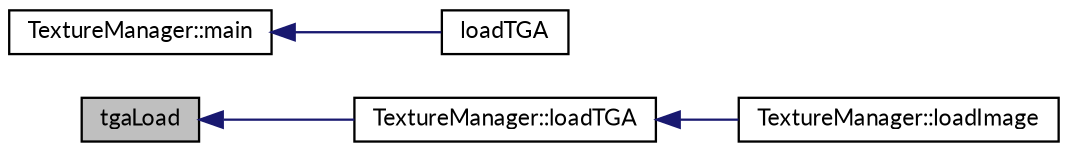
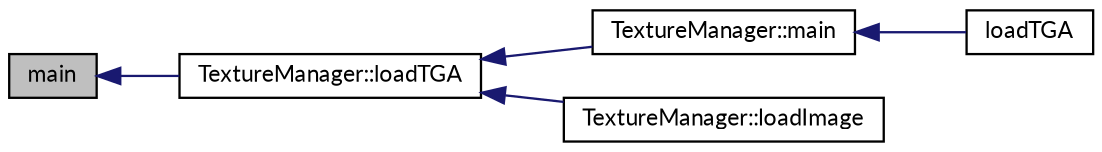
none -> (549, 52)
(140, 120) -> (53, 76)
